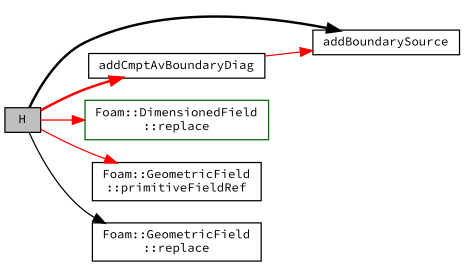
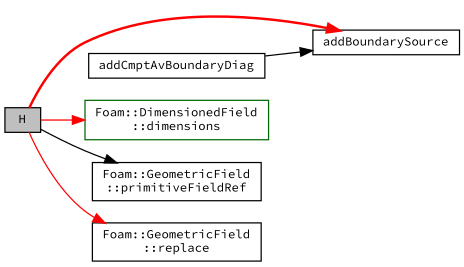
(161, 21) -> (161, 21)
(283, 54) -> (283, 54)
(74, 94) -> none
(177, 120) -> (177, 120)
(73, 145) -> (73, 145)
(56, 180) -> (56, 180)
